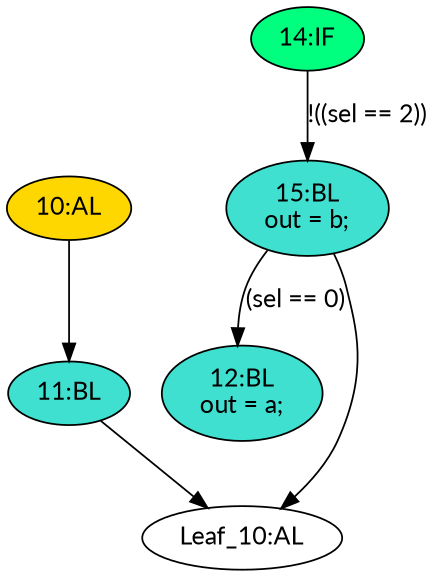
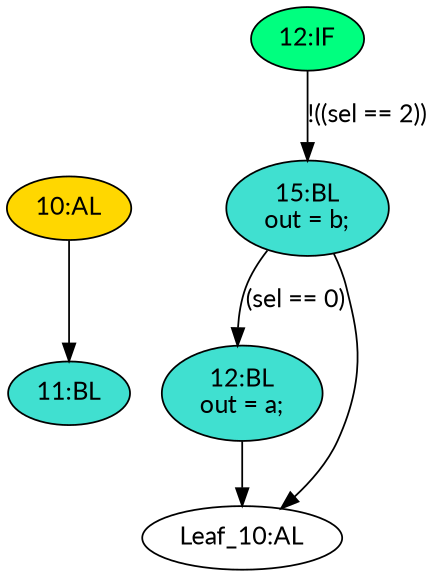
(308, 39) -> (308, 39)
(147, 459) -> (242, 465)
